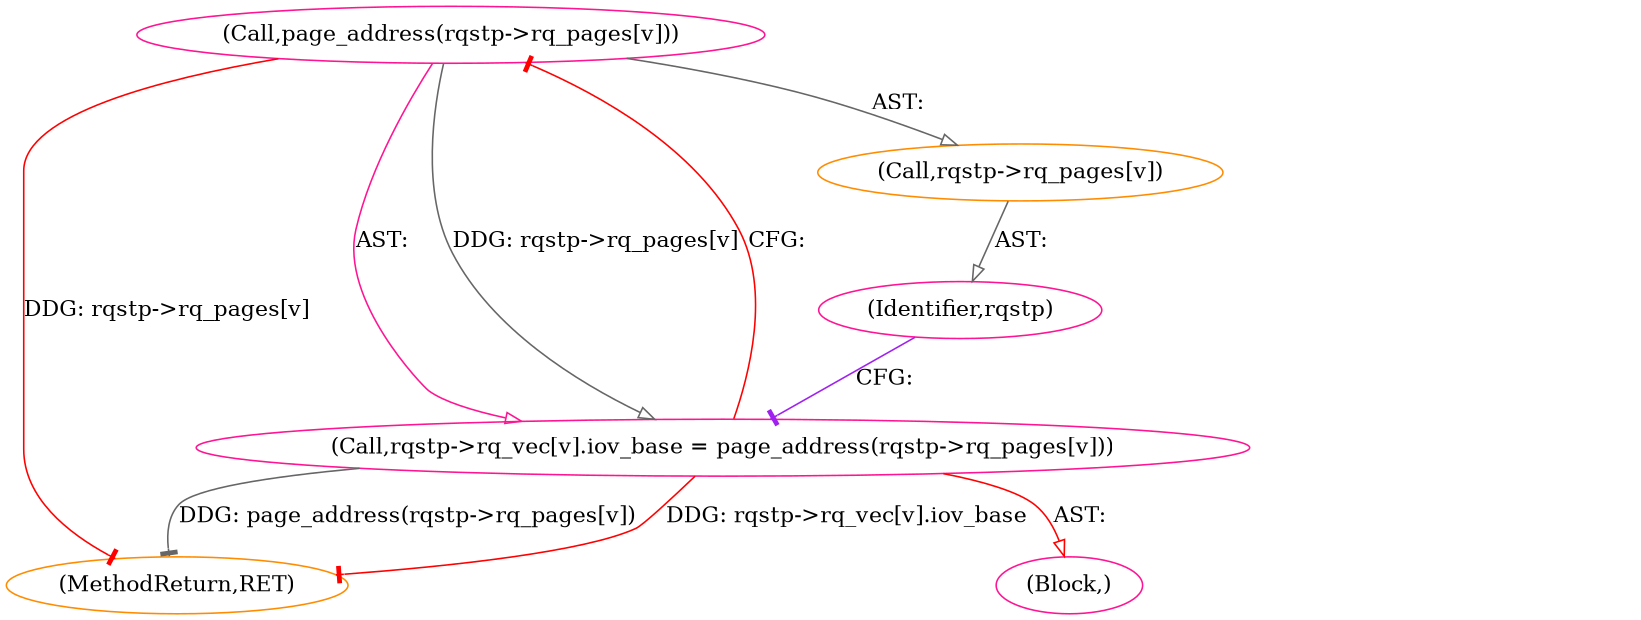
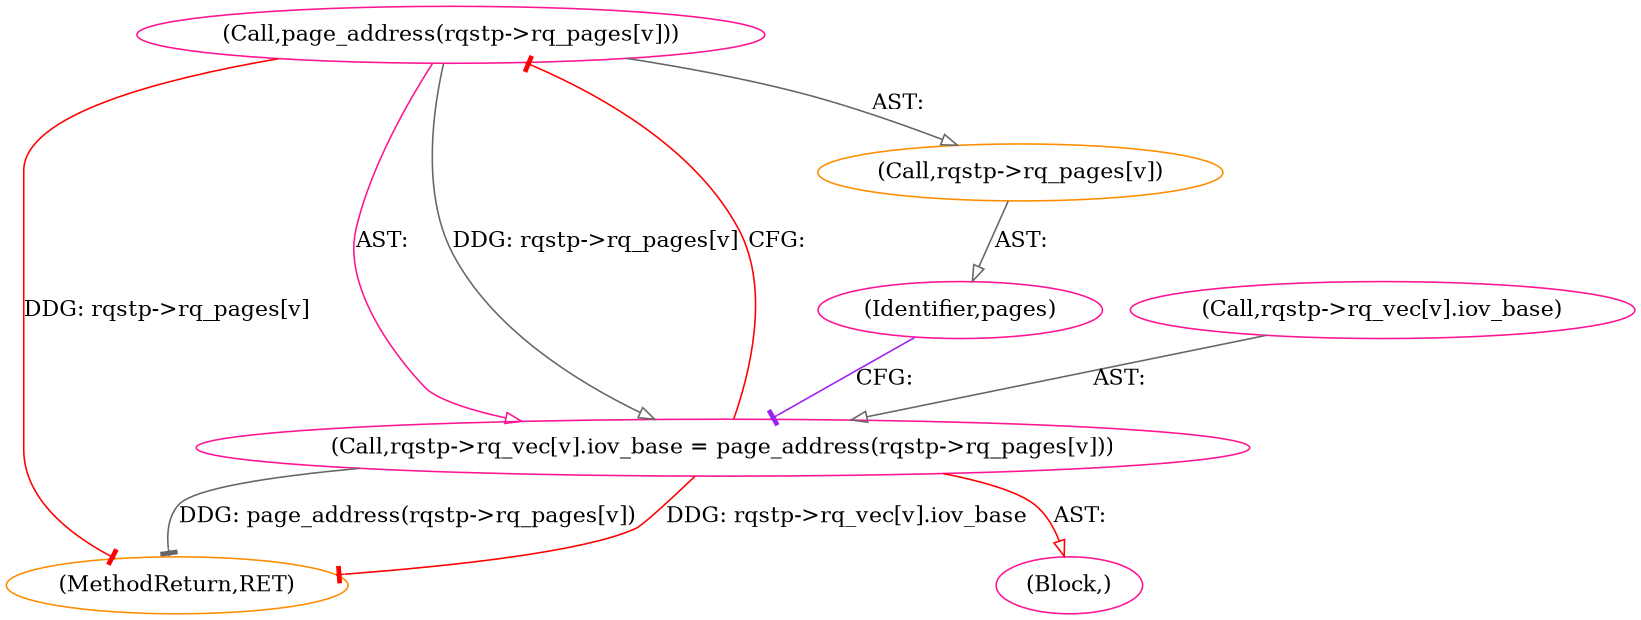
(960, 310) -> (960, 310)
none -> (1383, 310)
